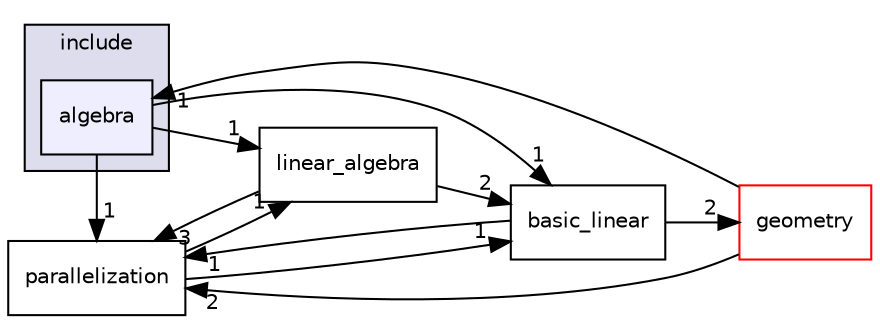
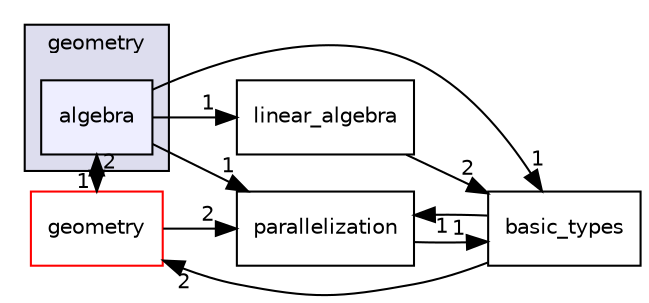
(97, 44) -> (97, 44)
none -> (97, 163)
(216, 211) -> none
(588, 222) -> (564, 229)
(229, 232) -> none
